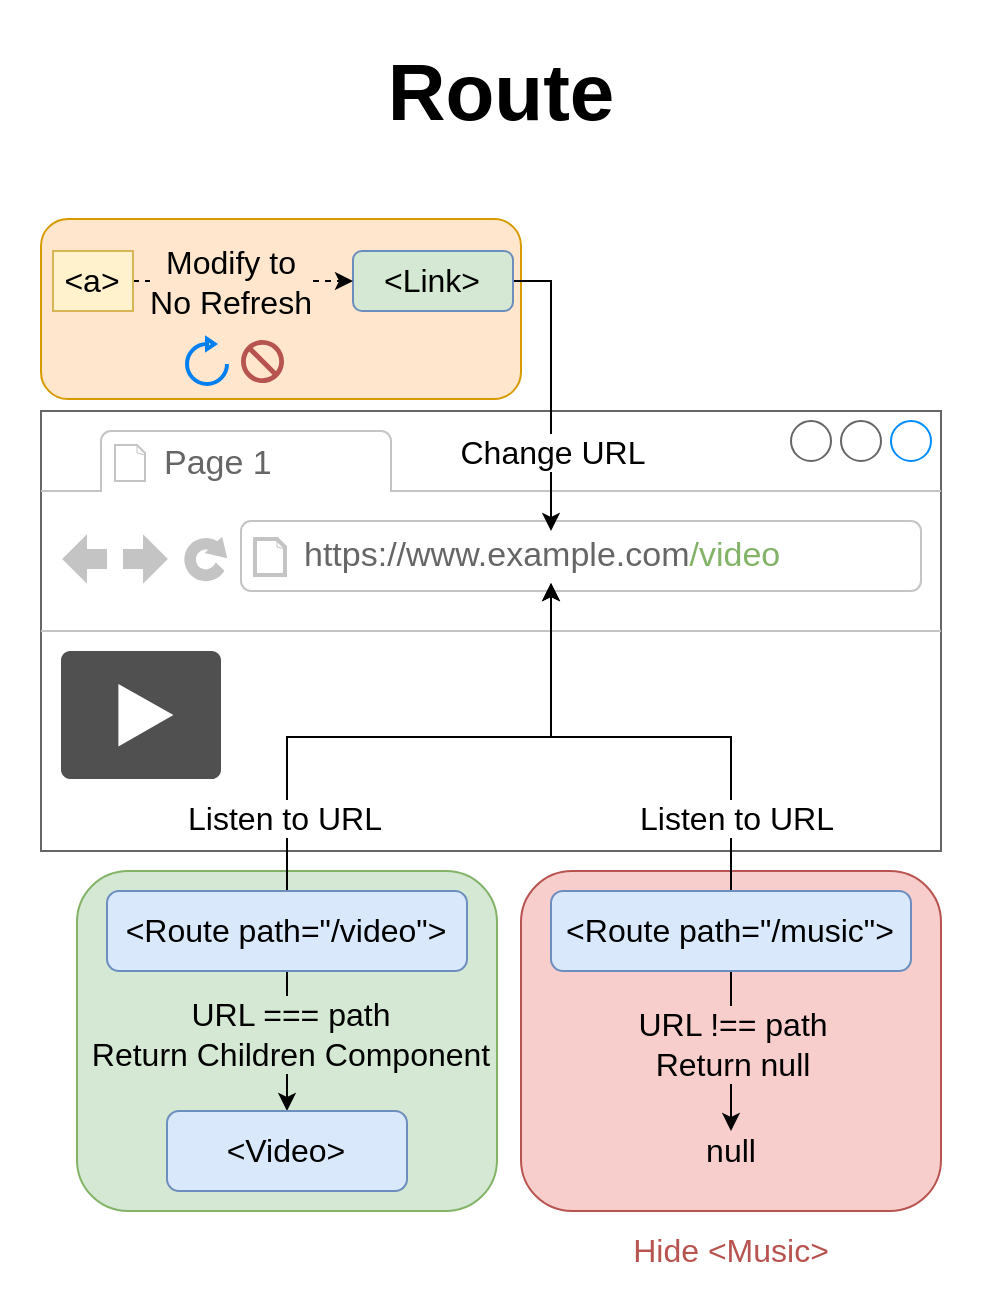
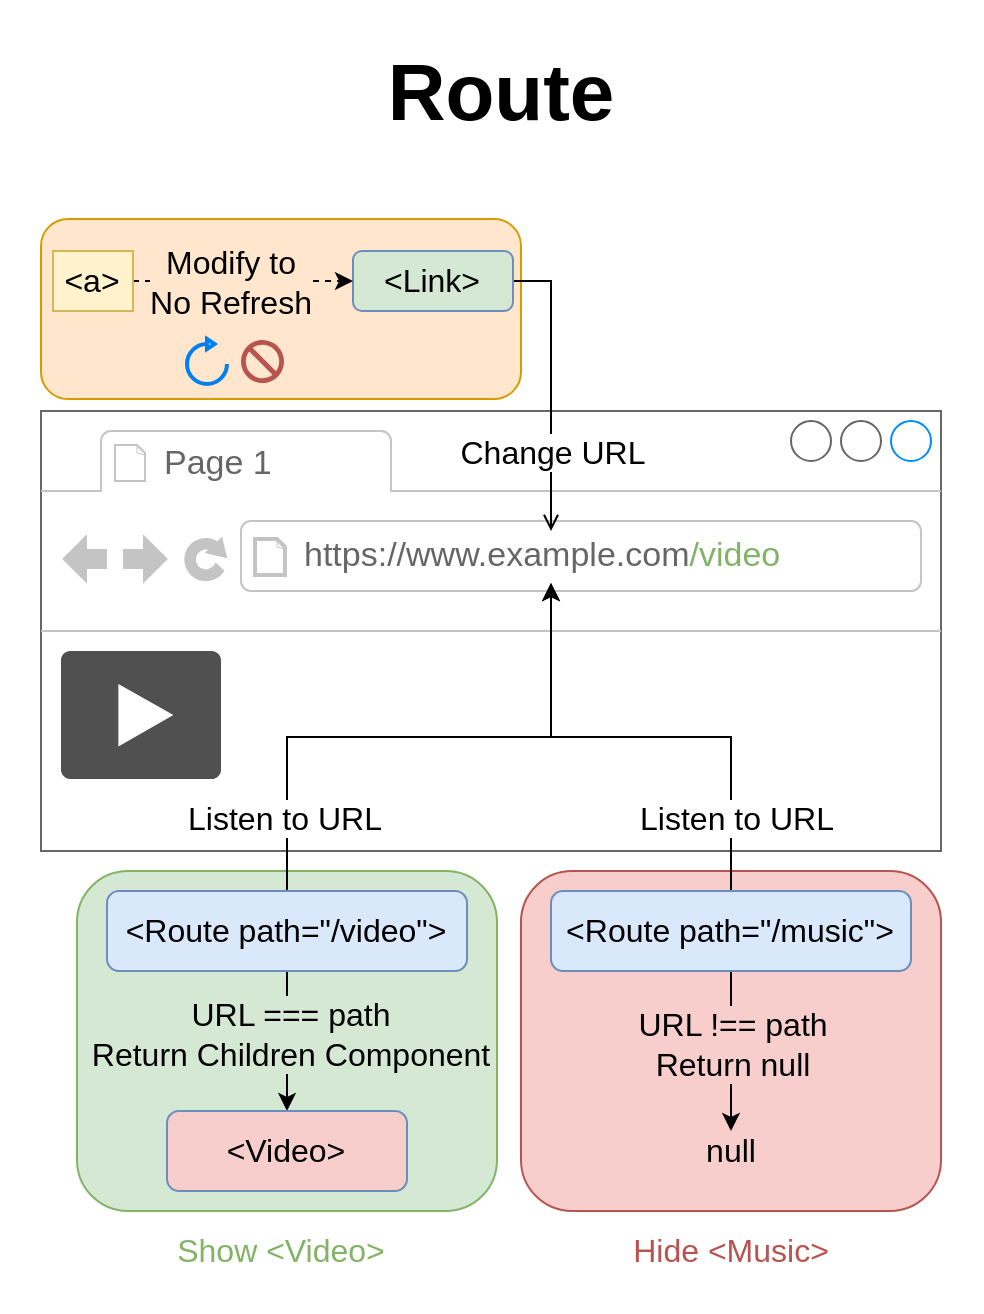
(551, 516) -> (551, 519)
(287, 1151) -> (287, 1151)
none -> (281, 1251)
